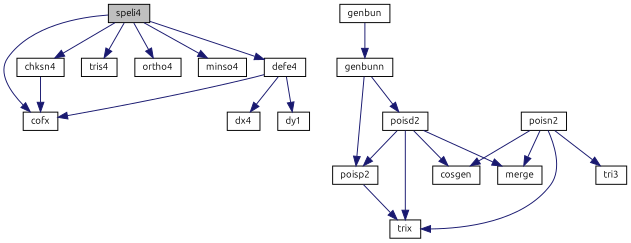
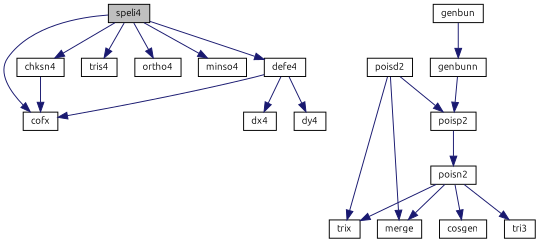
(382, 91) -> none
(294, 121) -> (310, 121)
(427, 145) -> none
(377, 199) -> (453, 143)
